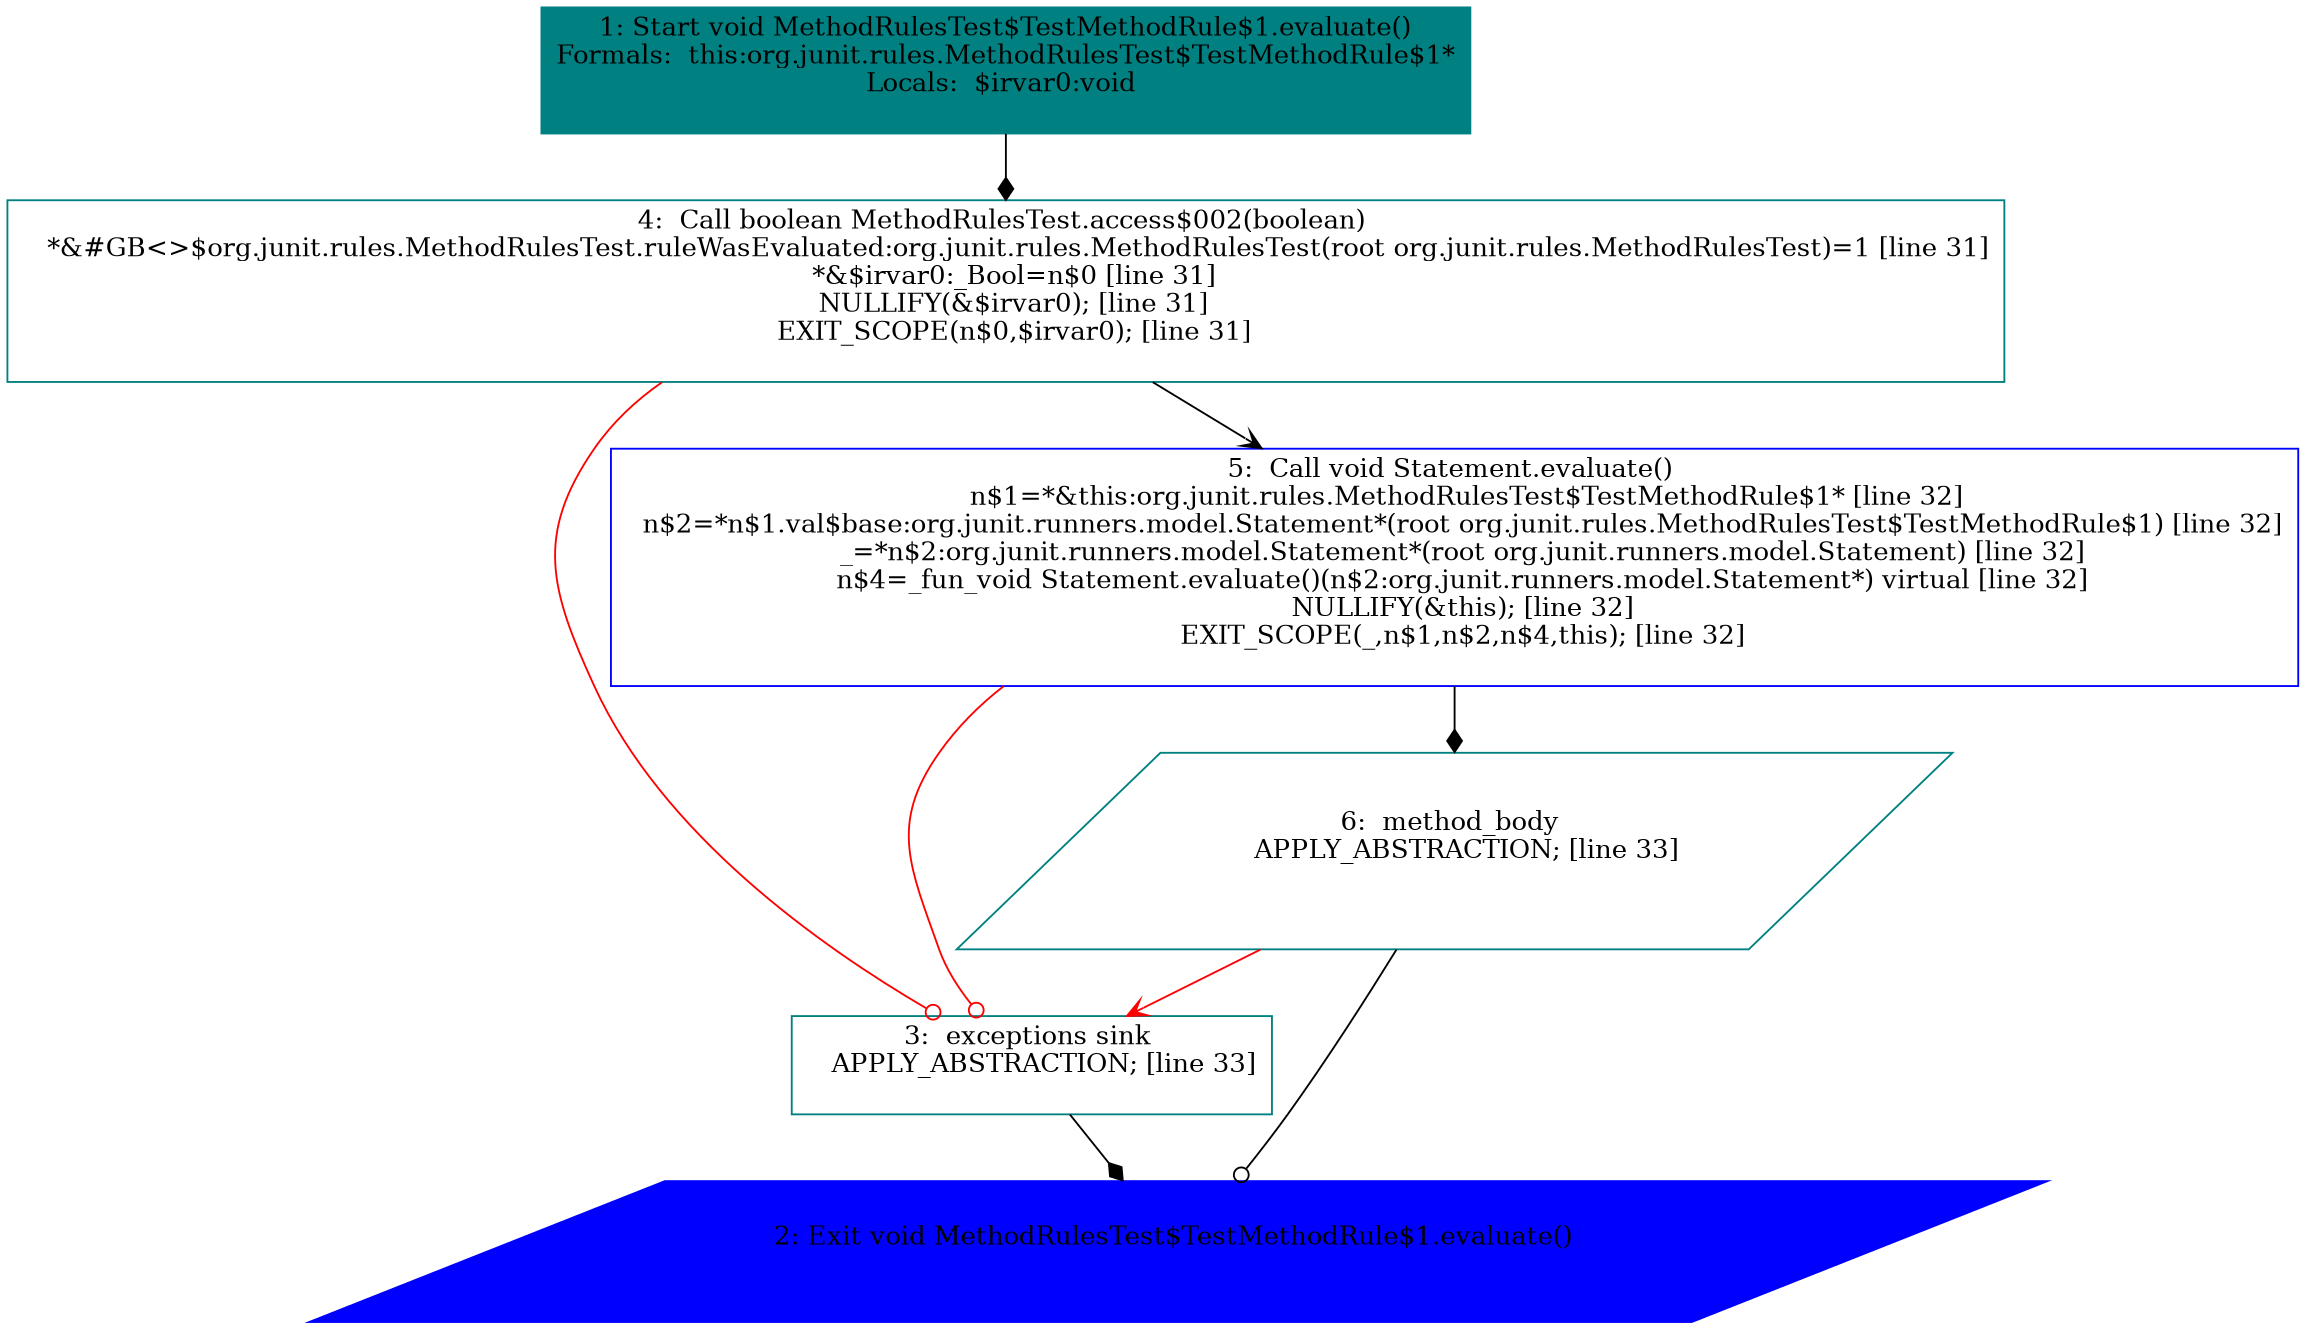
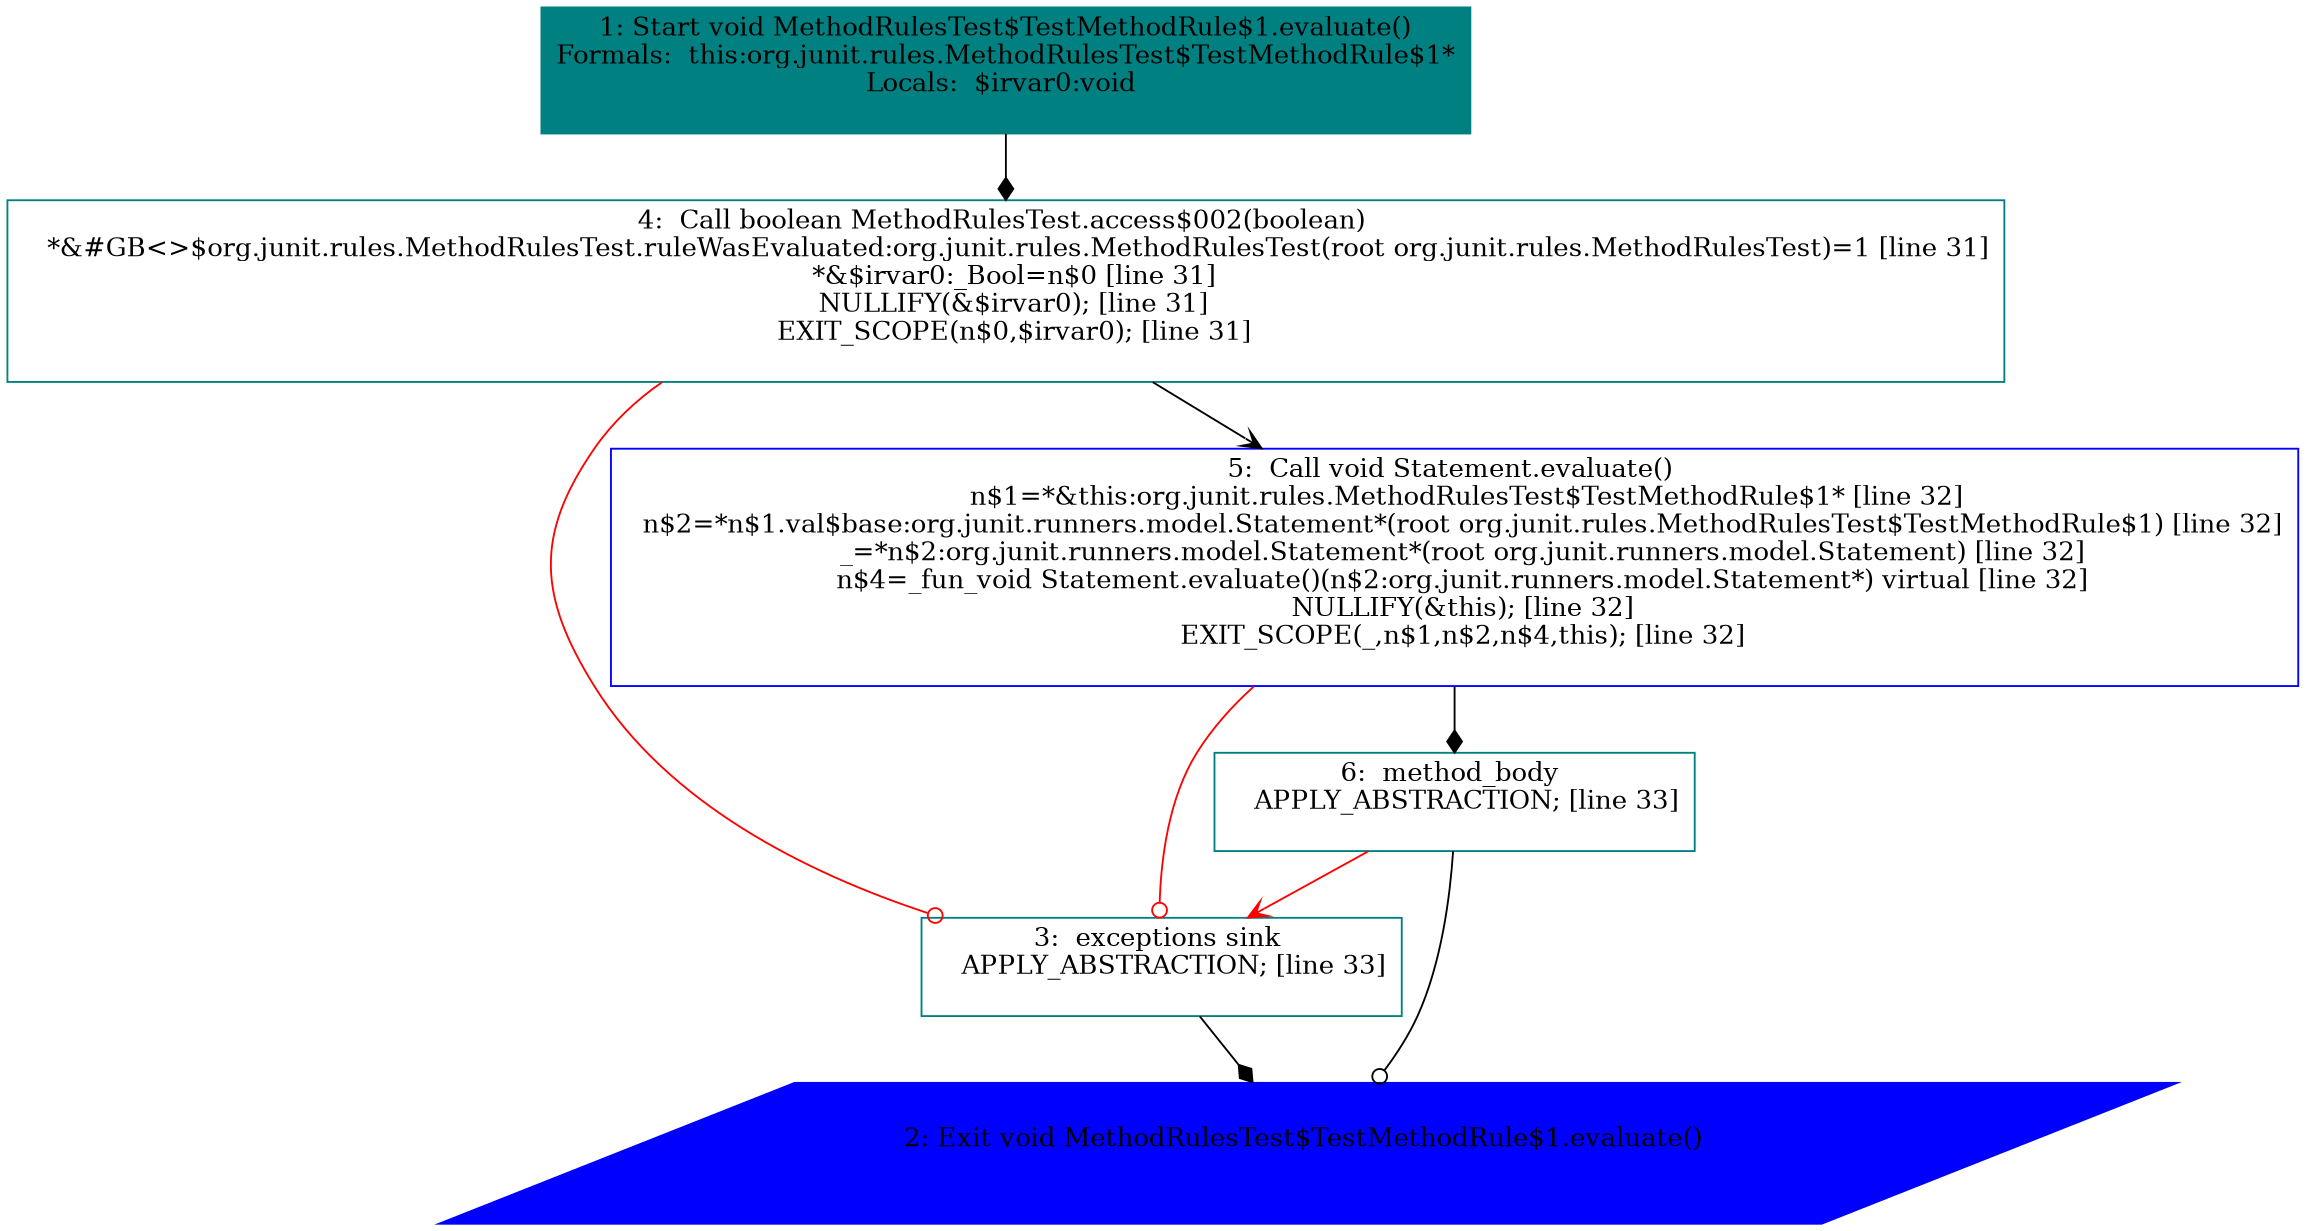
(1455, 851) -> (1455, 802)
